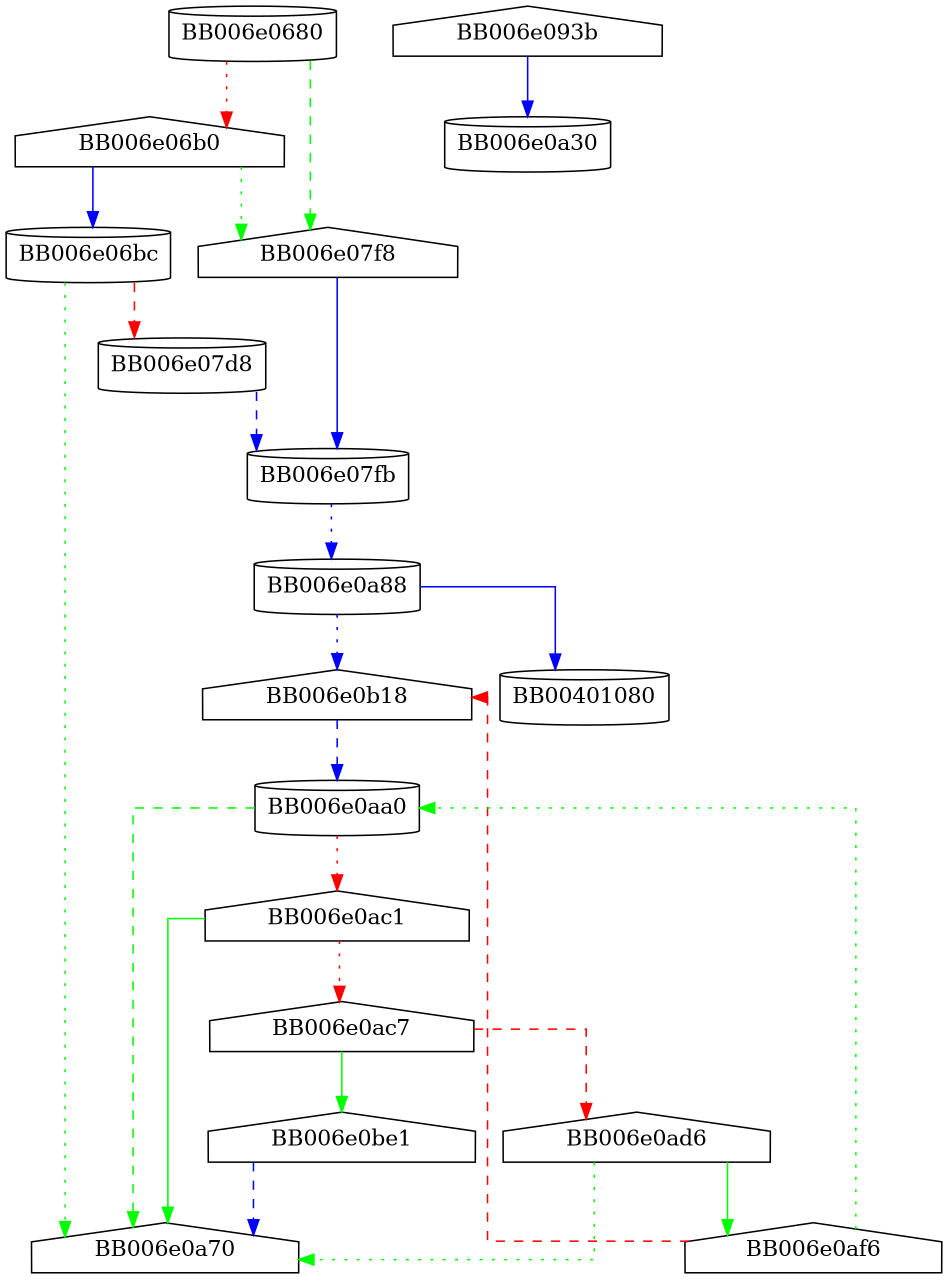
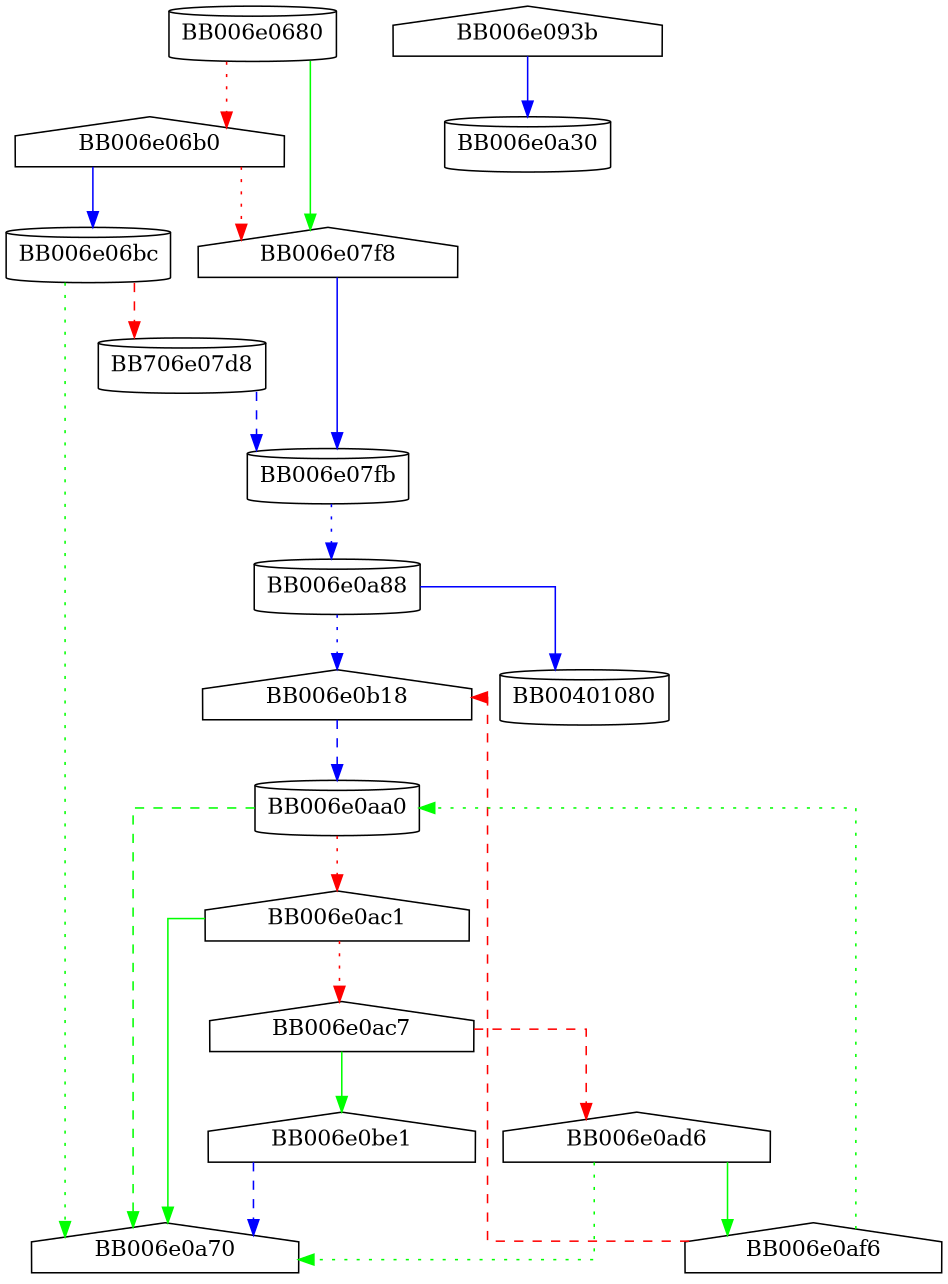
(310, 138) -> (310, 138)
(241, 196) -> (241, 196)
(182, 366) -> (182, 366)
